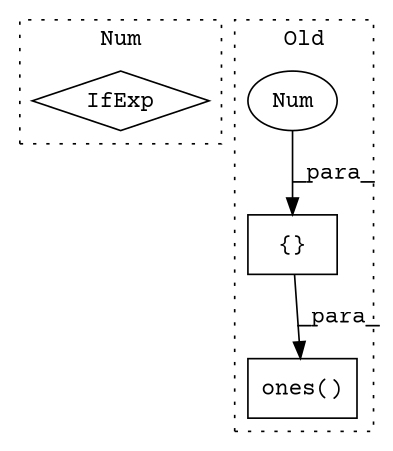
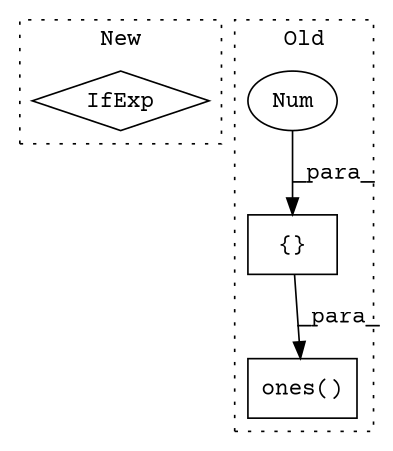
(121, 39) -> (121, 39)
